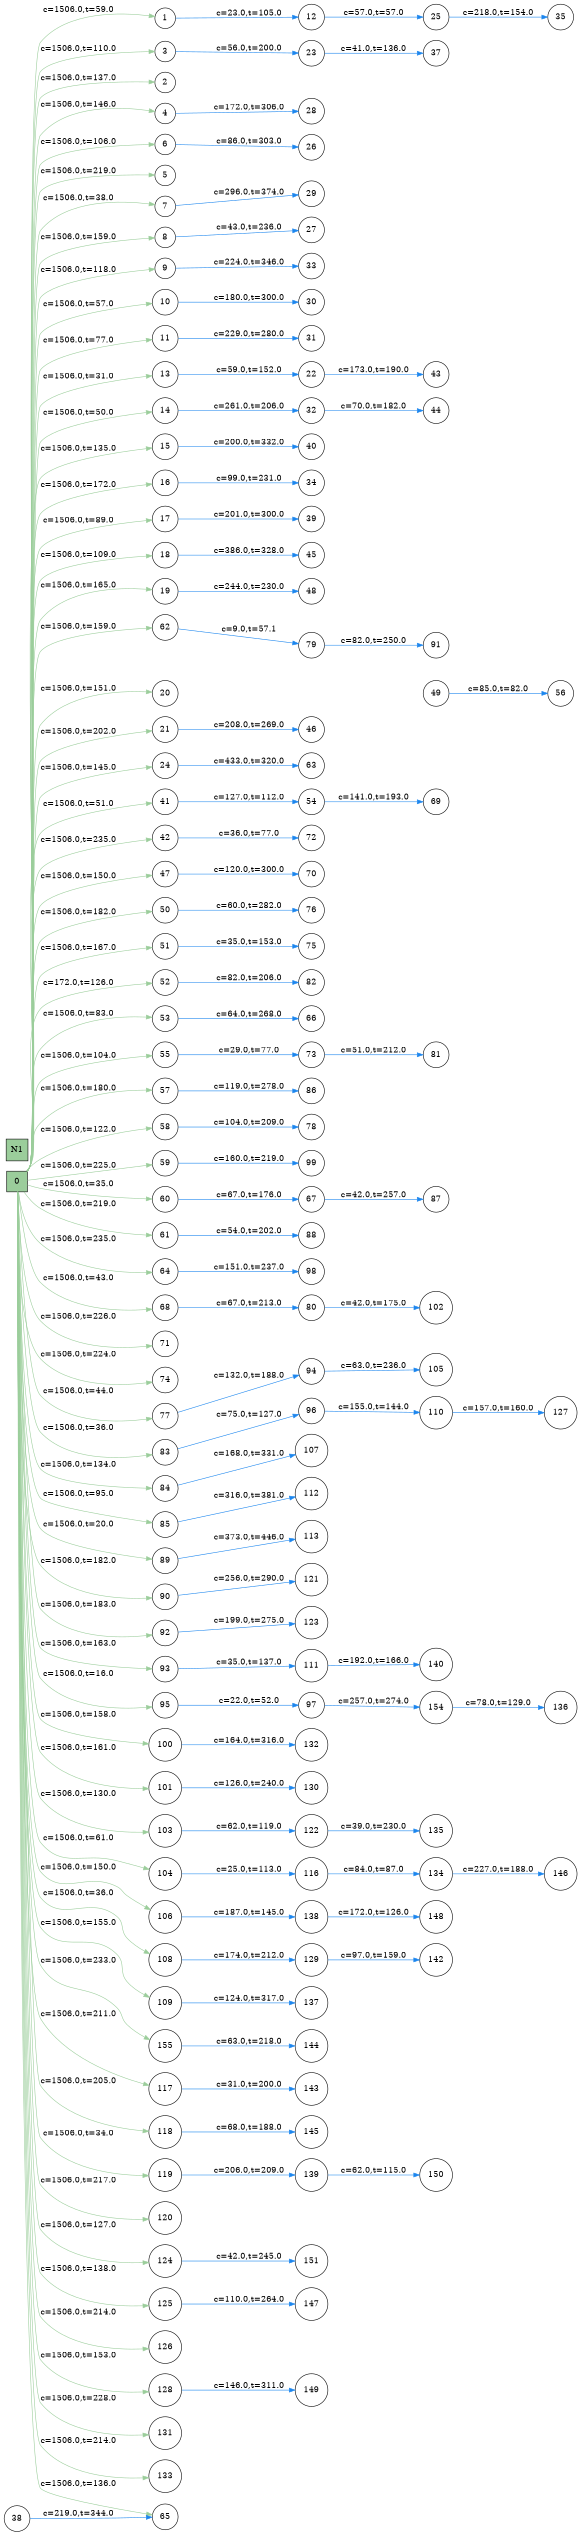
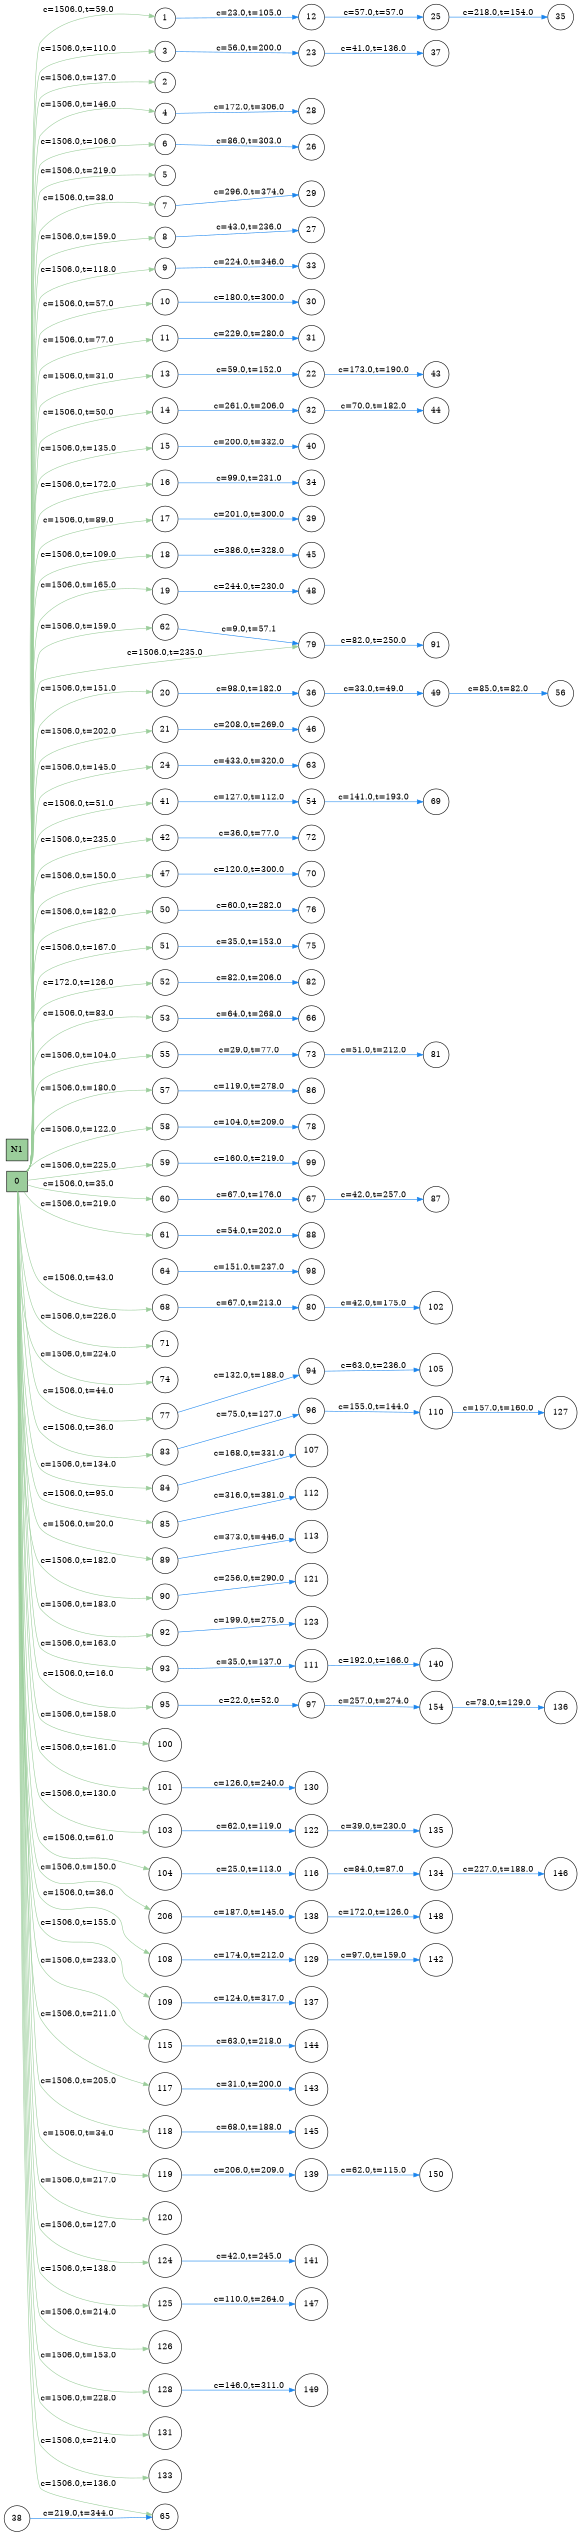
none -> (312, 693)
(64, 1258) -> (39, 688)
(312, 1745) -> none
(165, 1917) -> (165, 1917)
(165, 2046) -> (165, 2046)
(312, 2261) -> (312, 2261)
